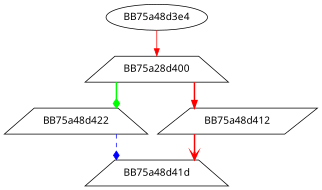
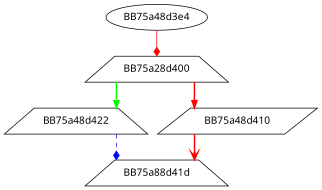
(157, 40) -> (157, 40)
(116, 91) -> (116, 91)
(238, 121) -> (238, 121)
(157, 173) -> (157, 173)
